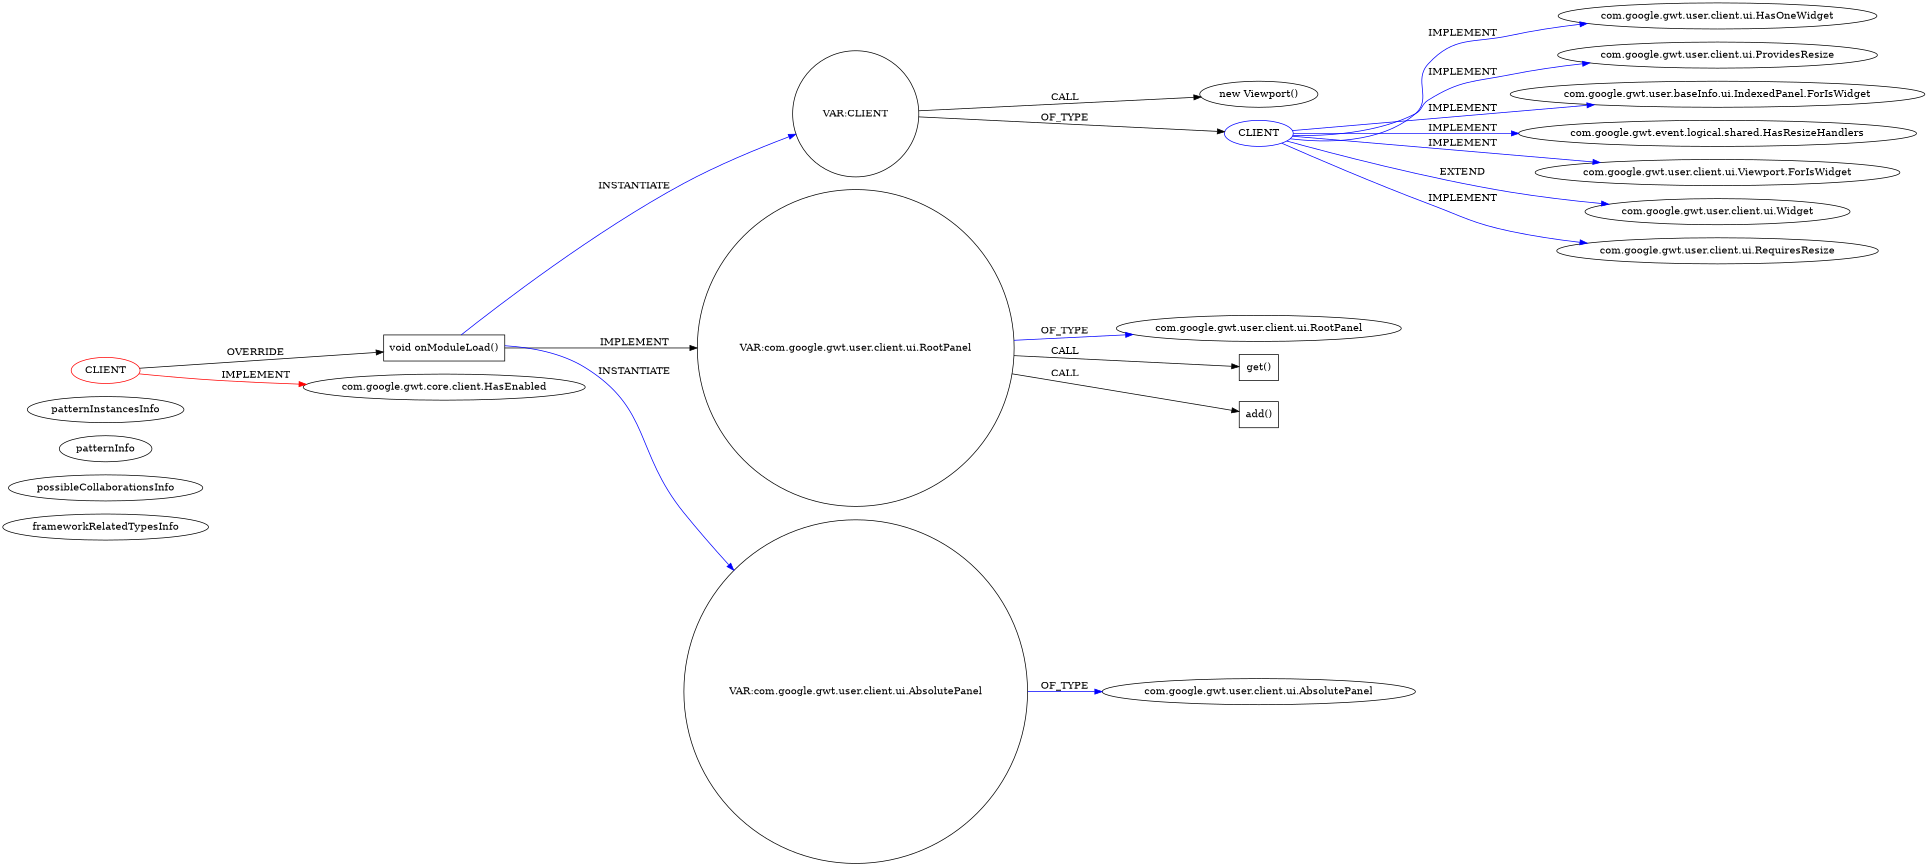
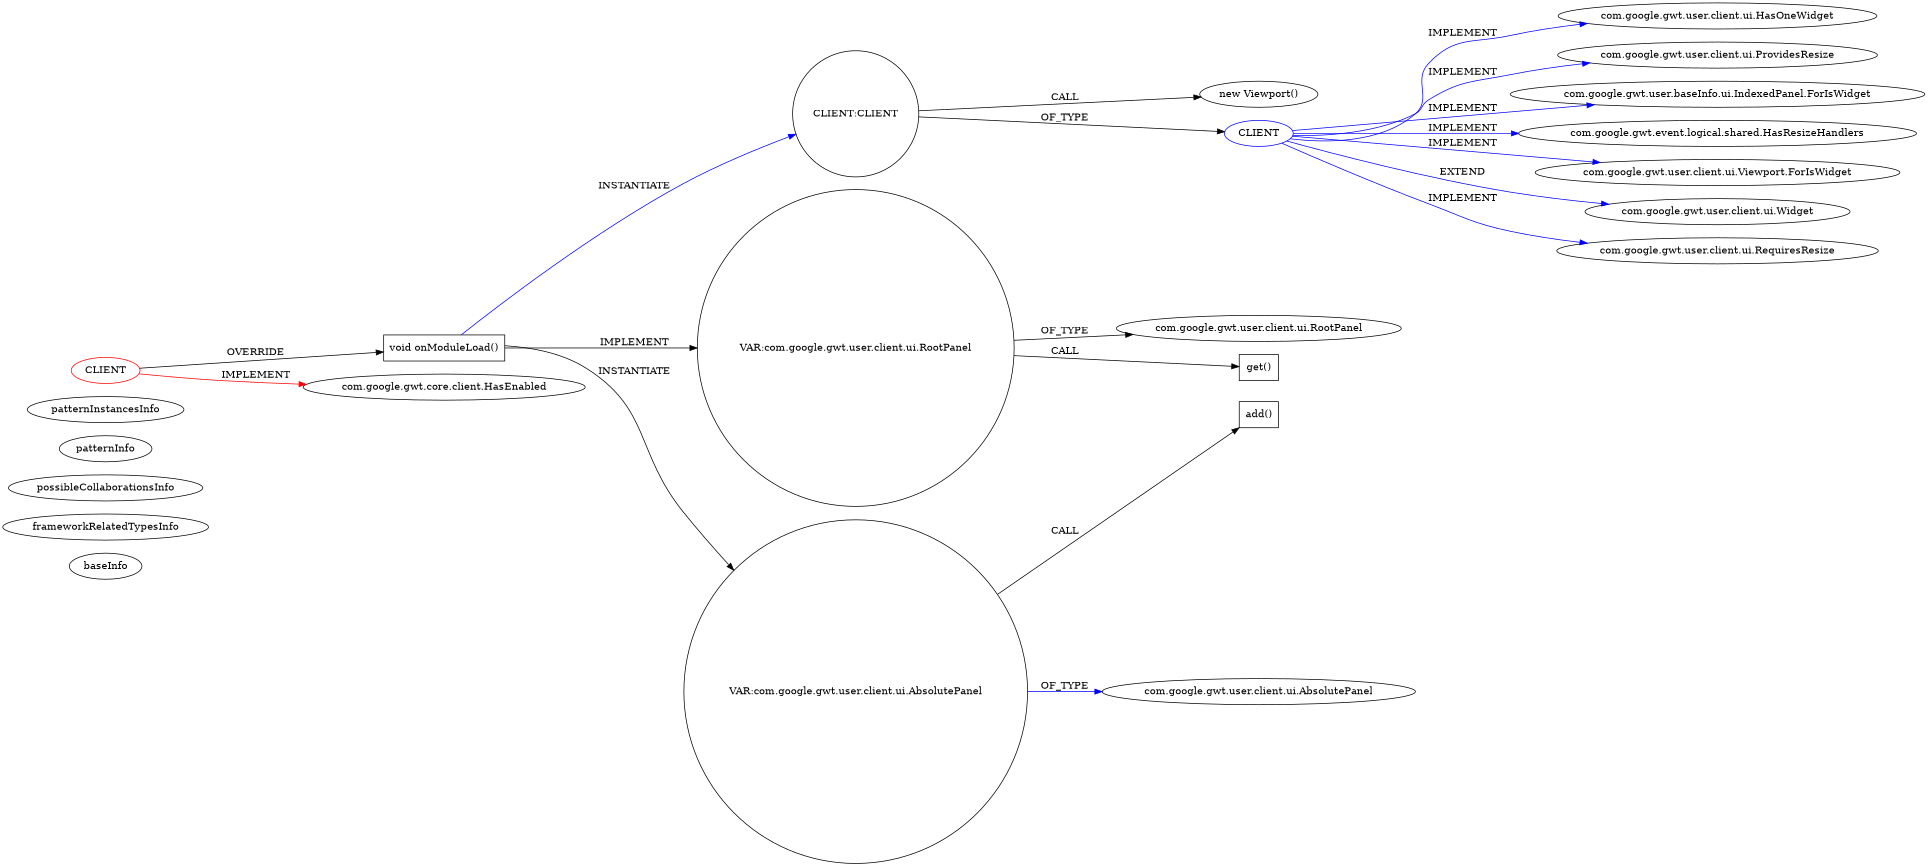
(856, 114) -> (856, 114)
(1070, 338) -> (1070, 338)
(1122, 392) -> (1115, 513)
(638, 428) -> (638, 428)
none -> (106, 566)
